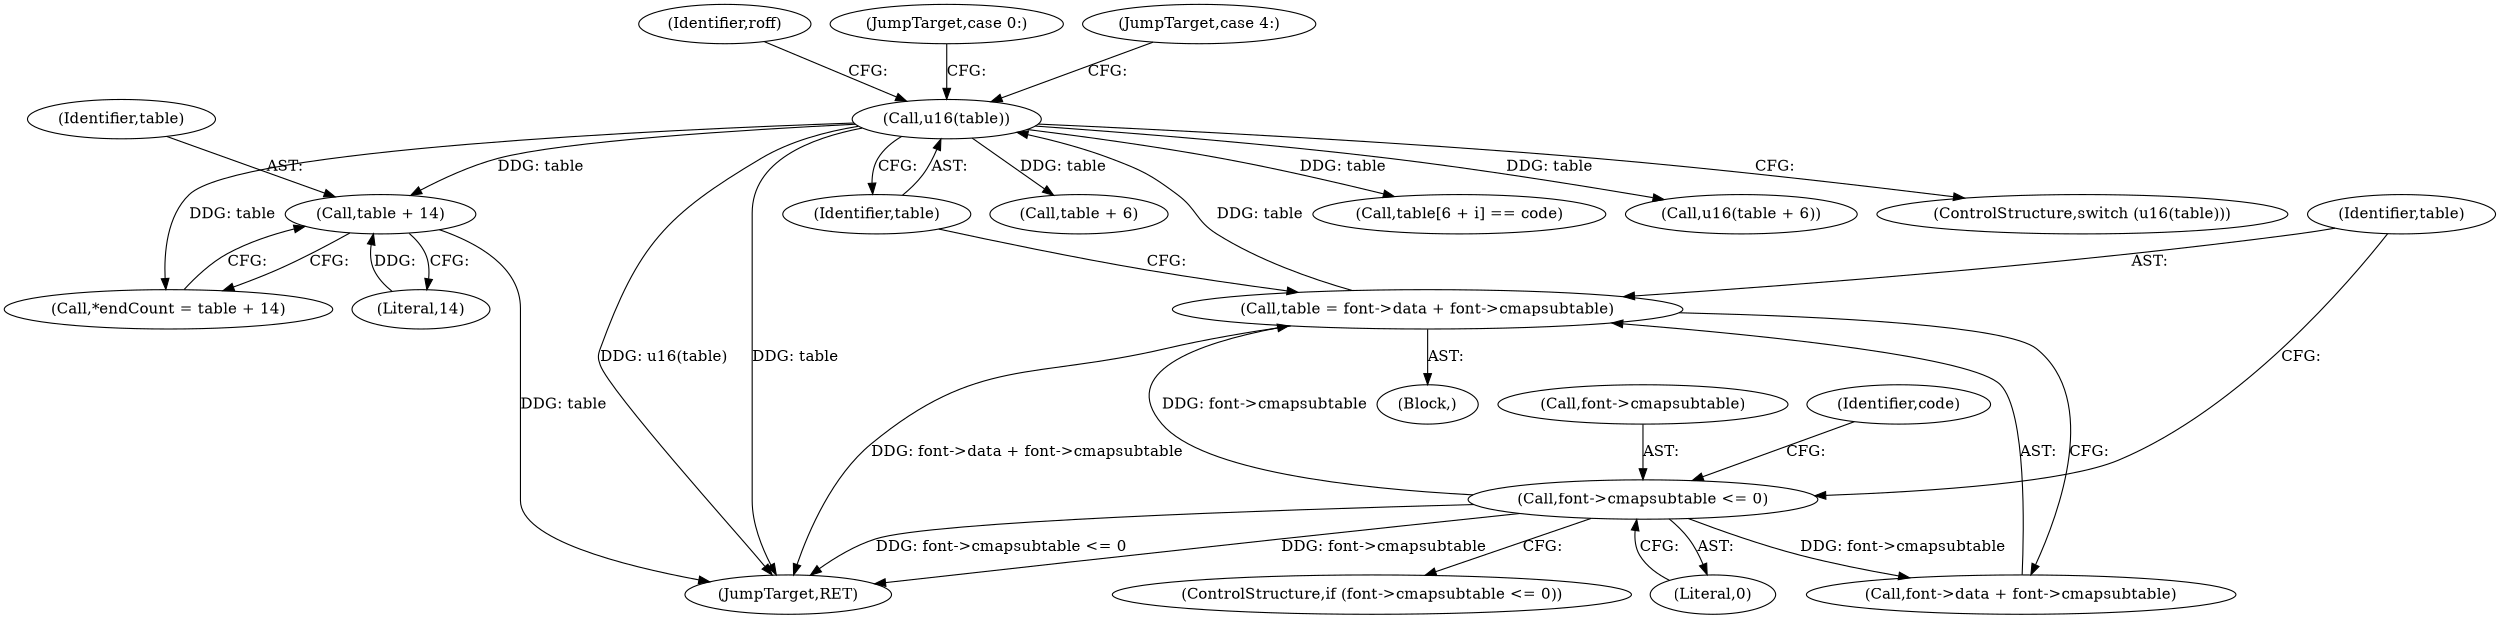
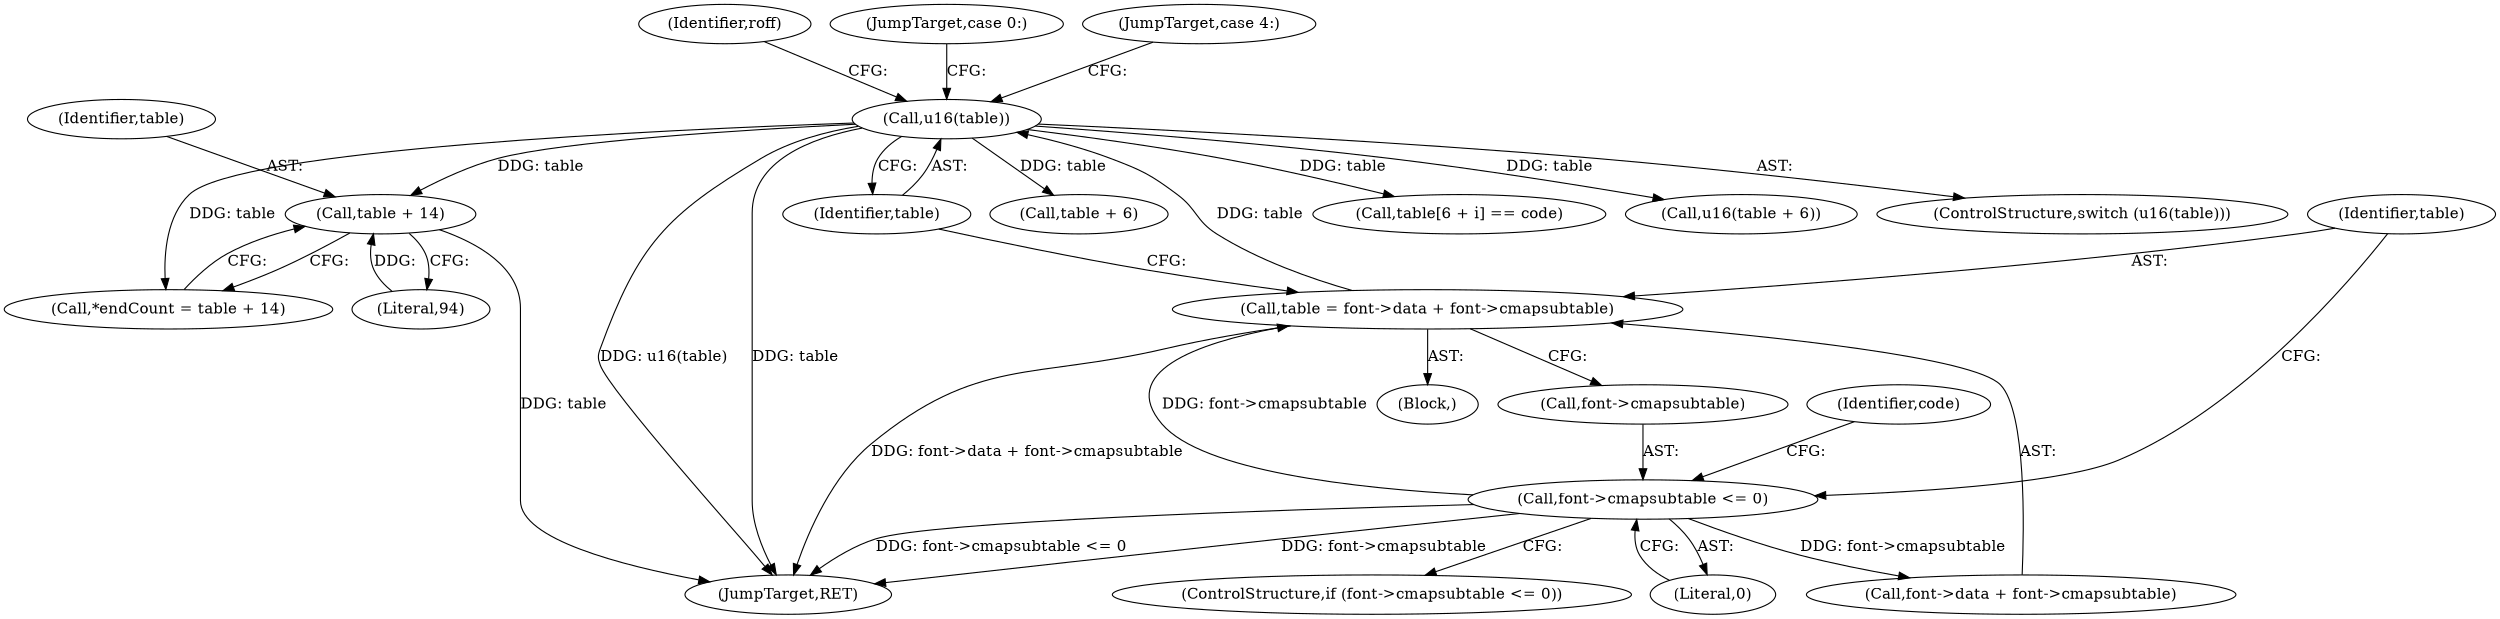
(1777, 167) -> (1777, 167)
(421, 309) -> (421, 309)
(1974, 332) -> (1531, 355)
